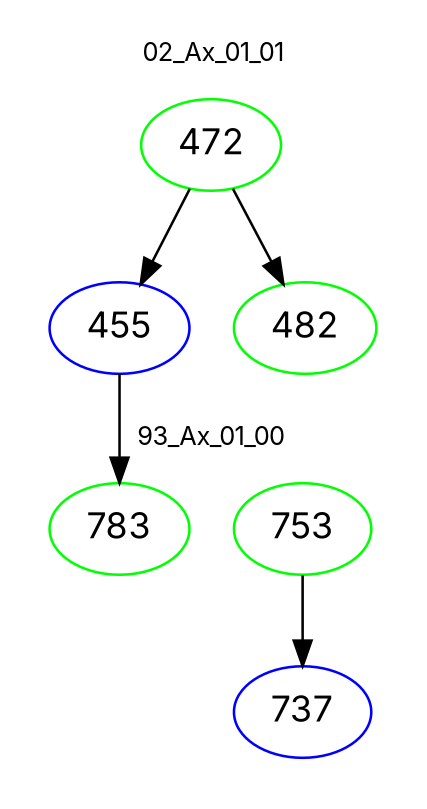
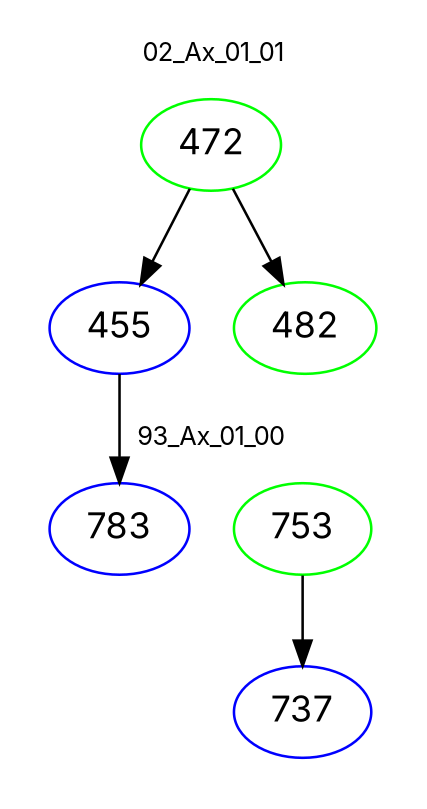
(120, 529) -> (120, 529)
